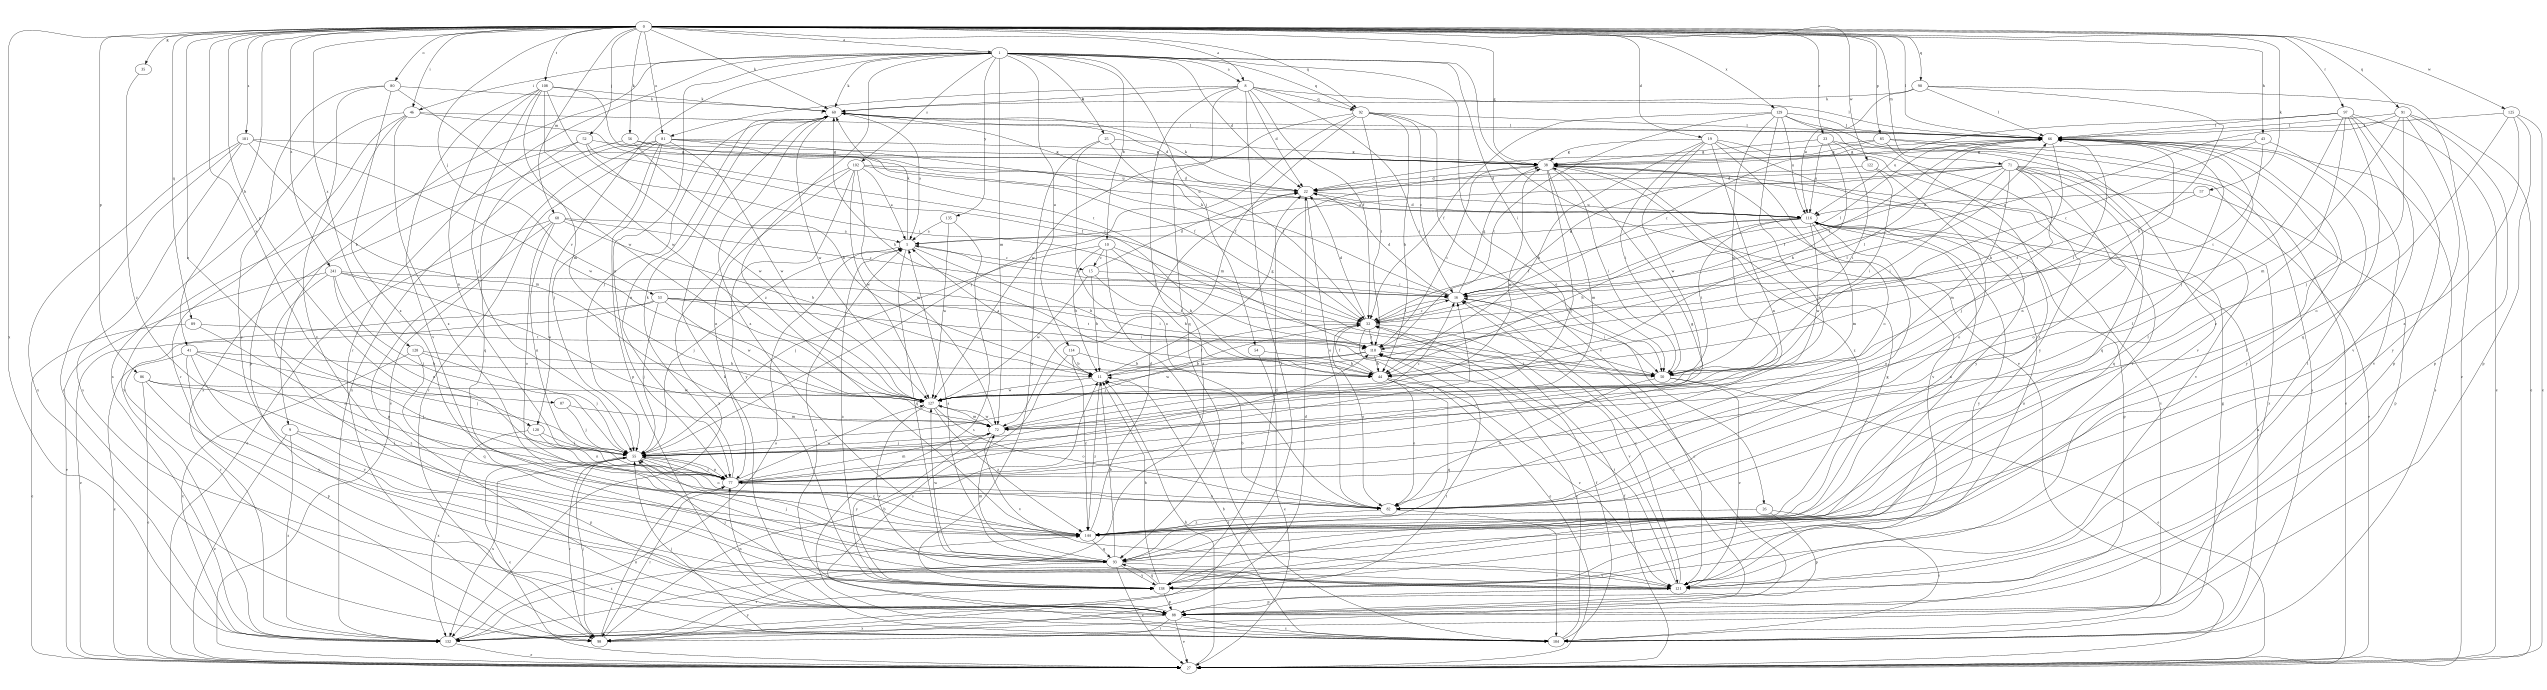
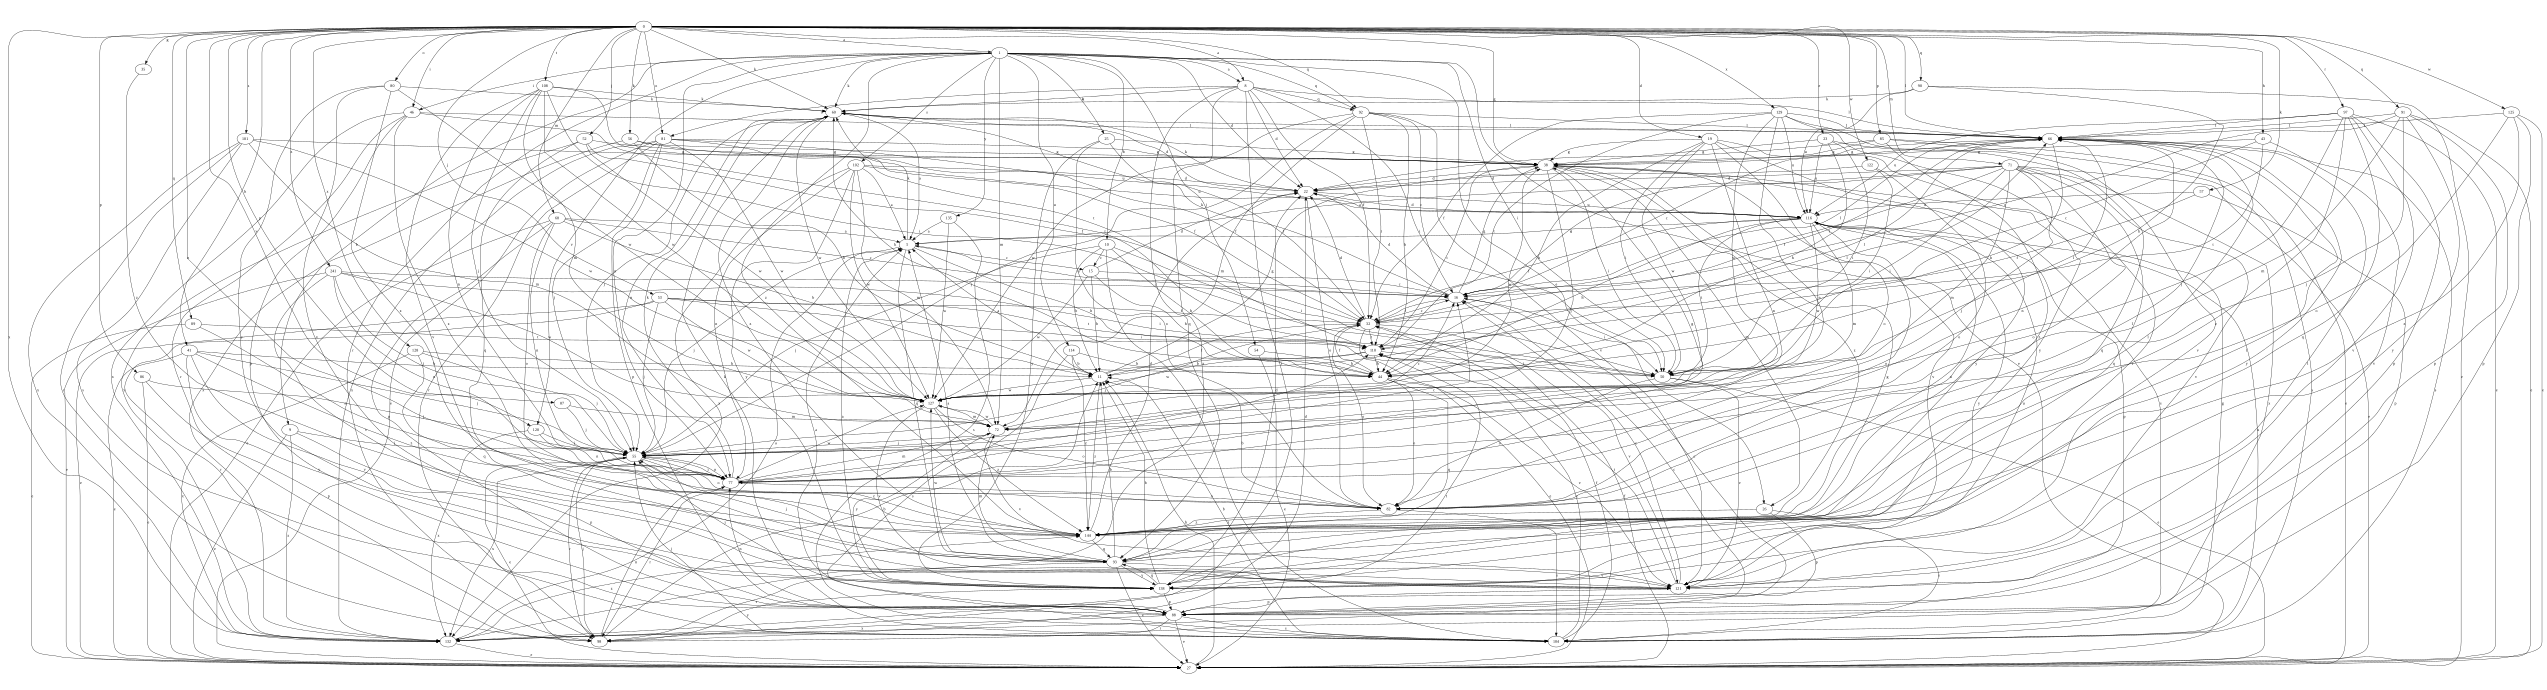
(1984, 112) -> none
(1554, 382) -> (1724, 309)
(534, 390) -> none
